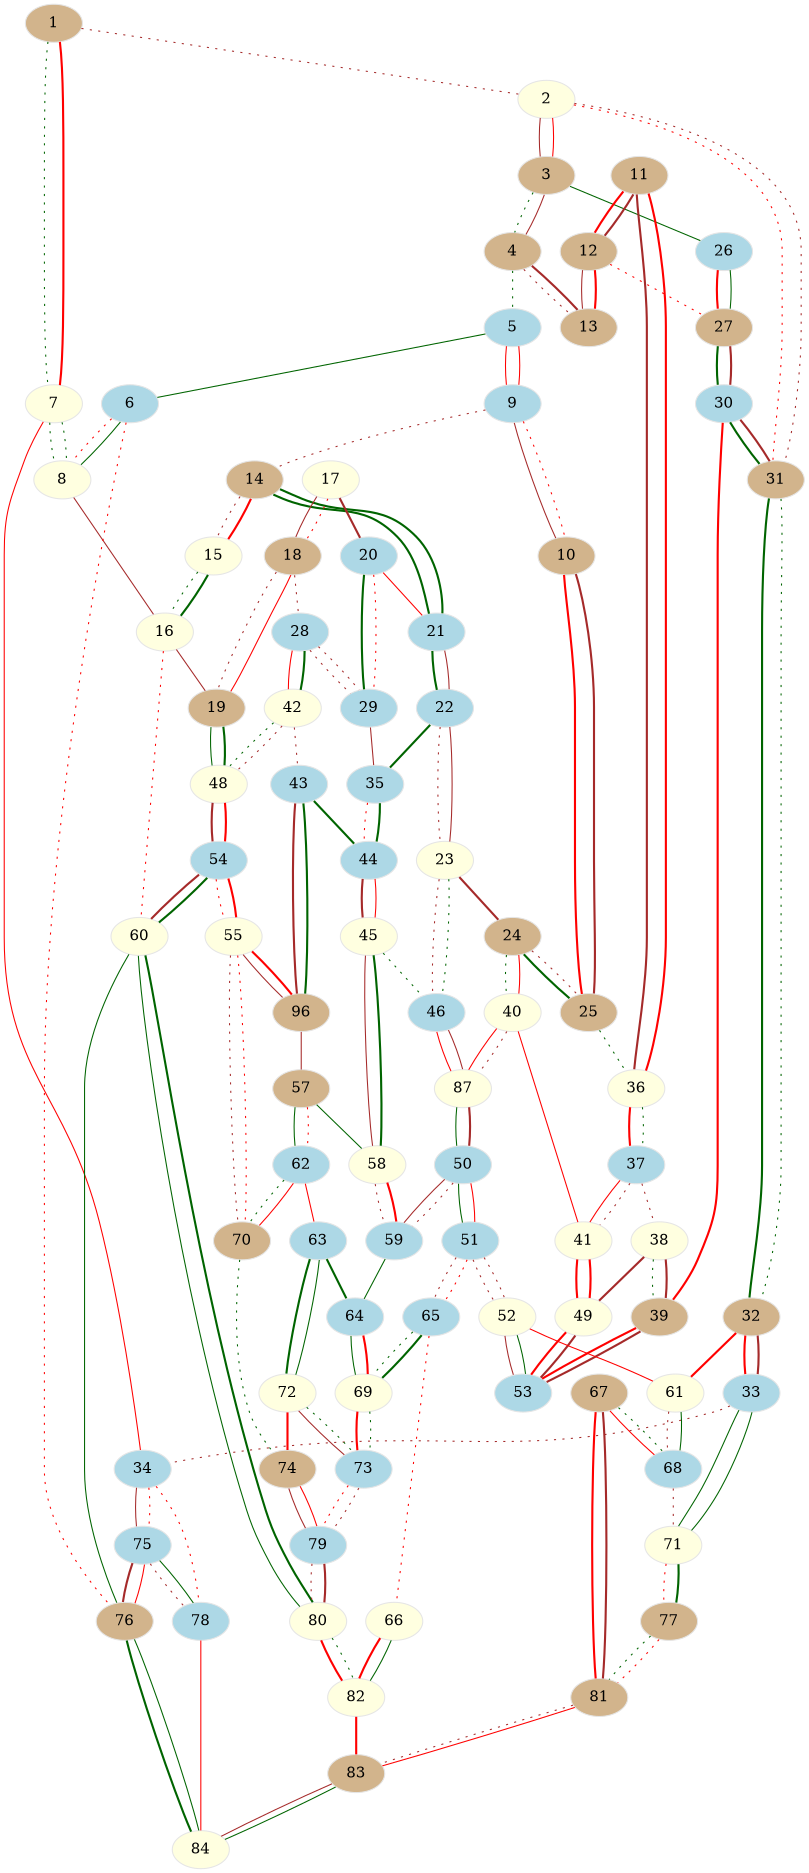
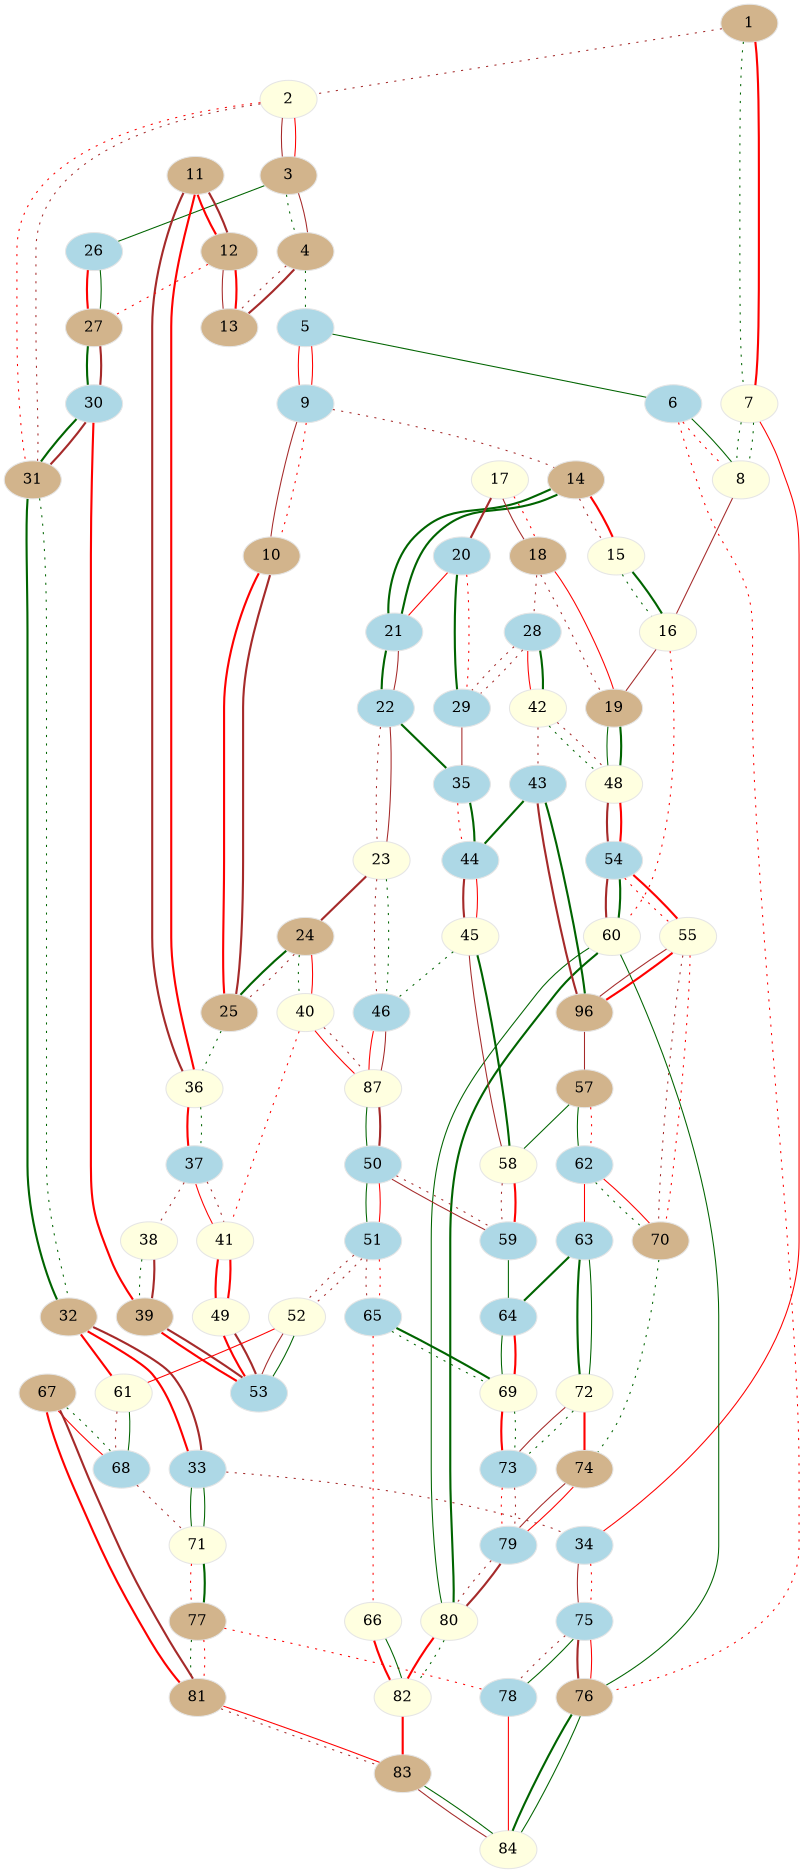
(548, 1127) -> (265, 1127)
(622, 1279) -> none
(186, 1541) -> (354, 1658)
